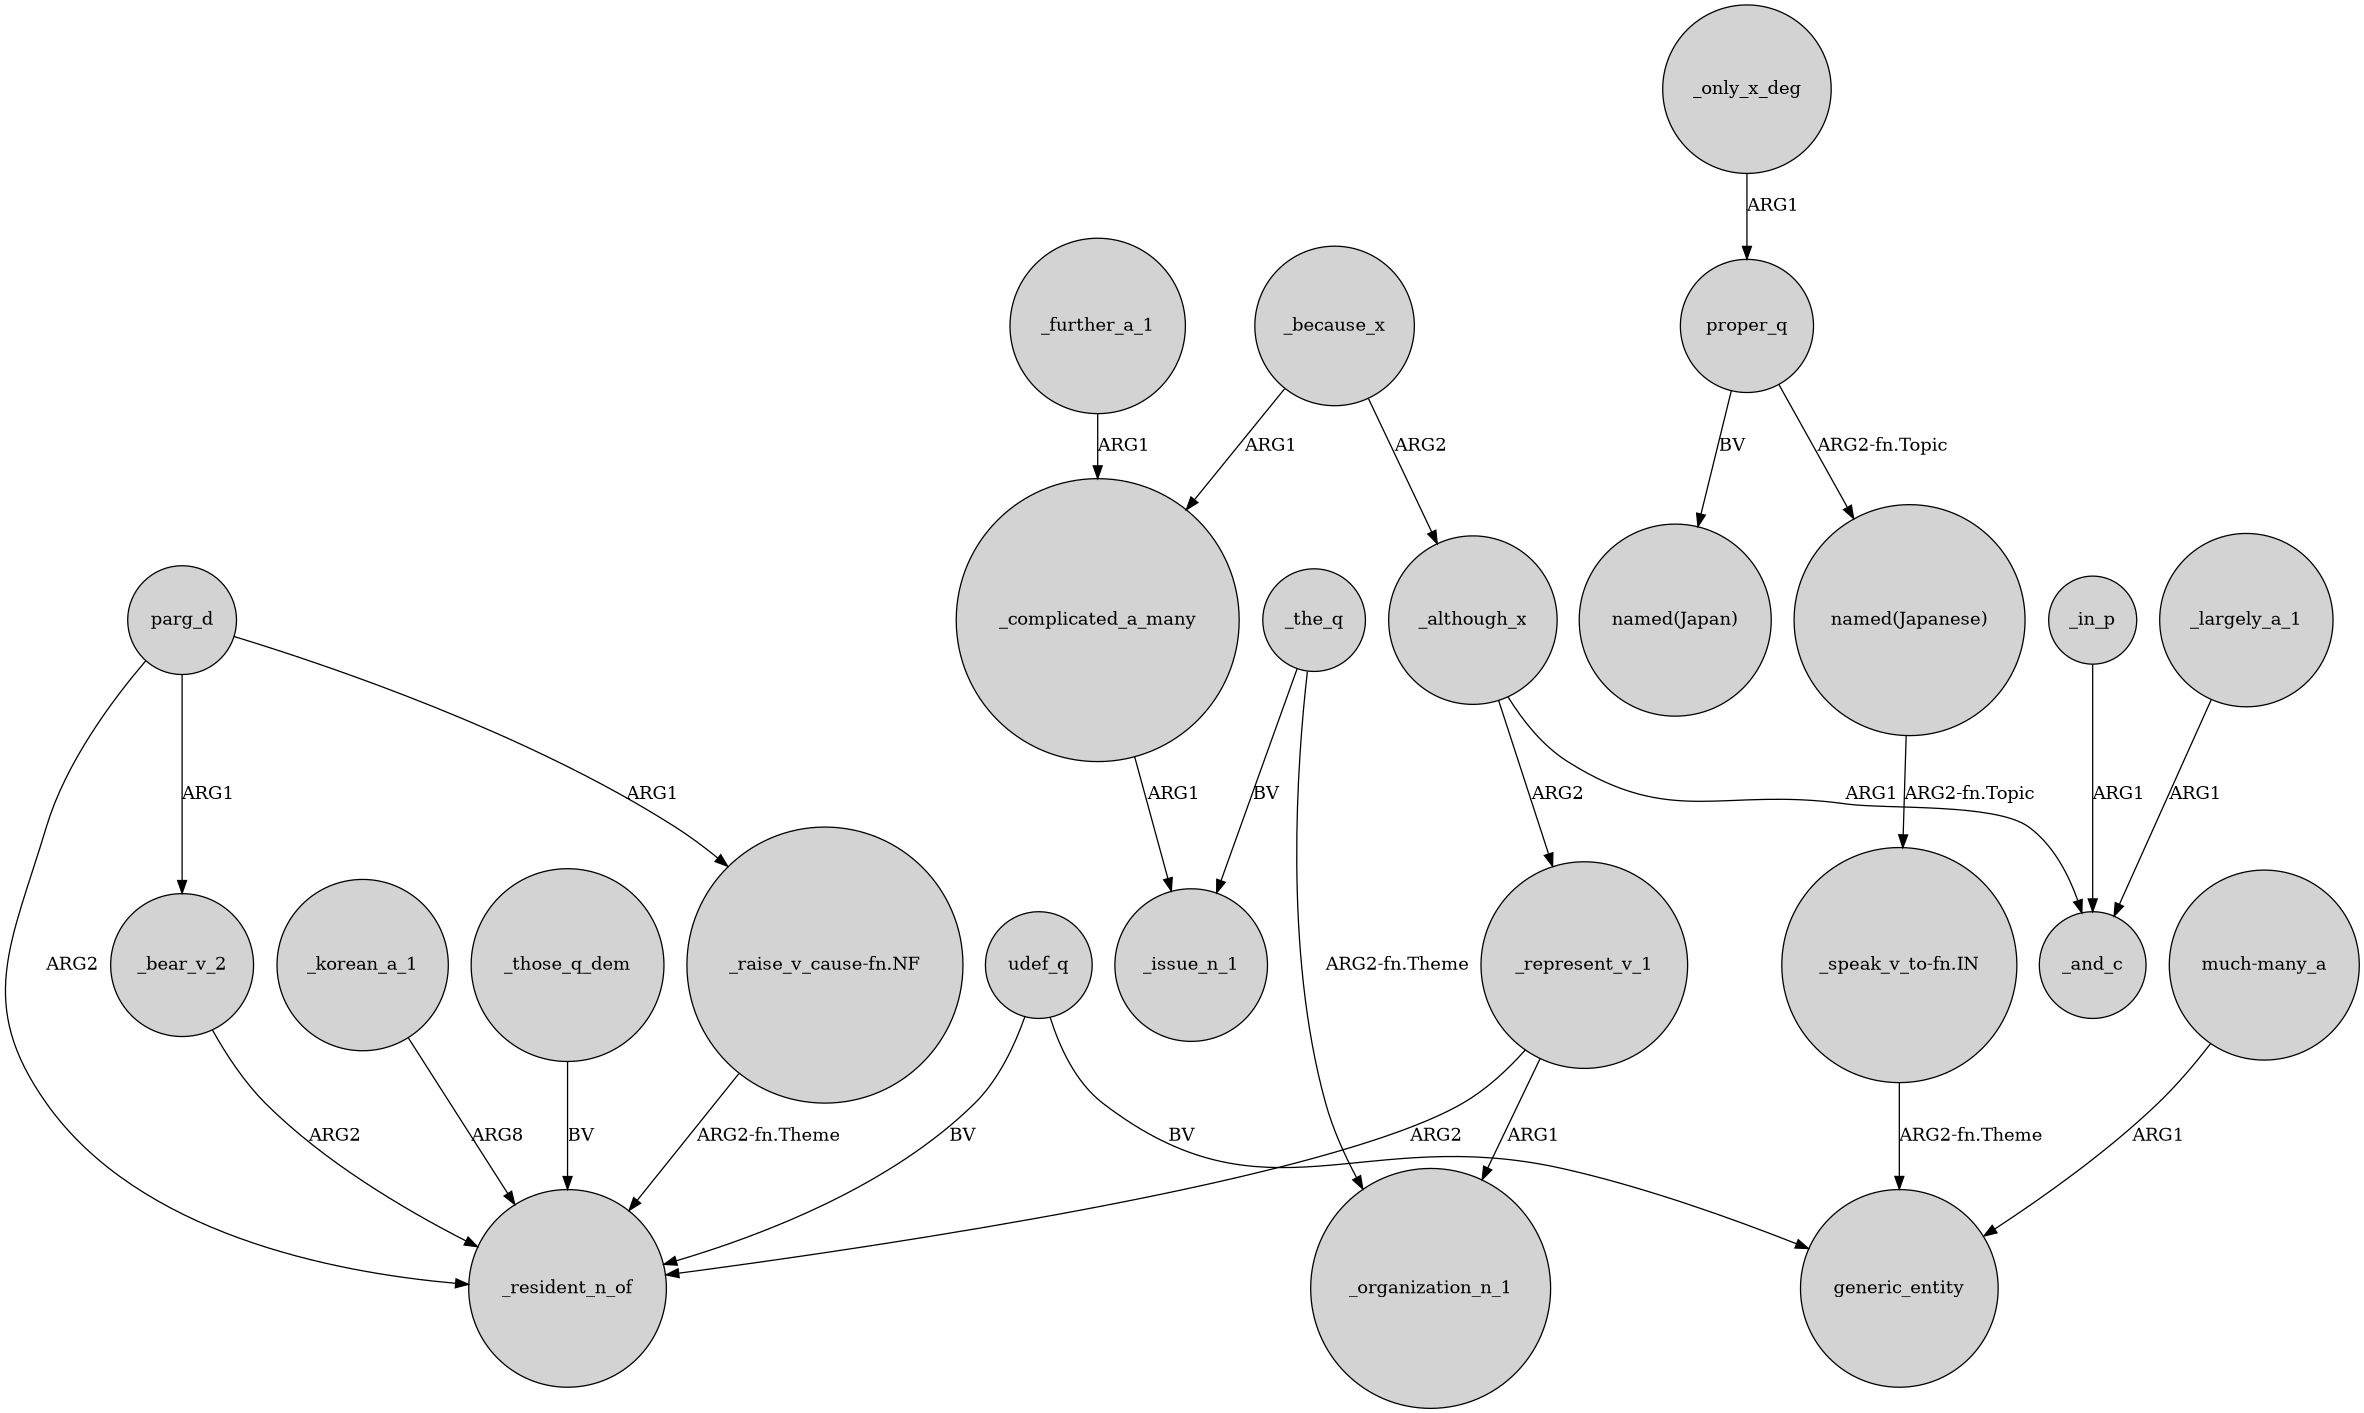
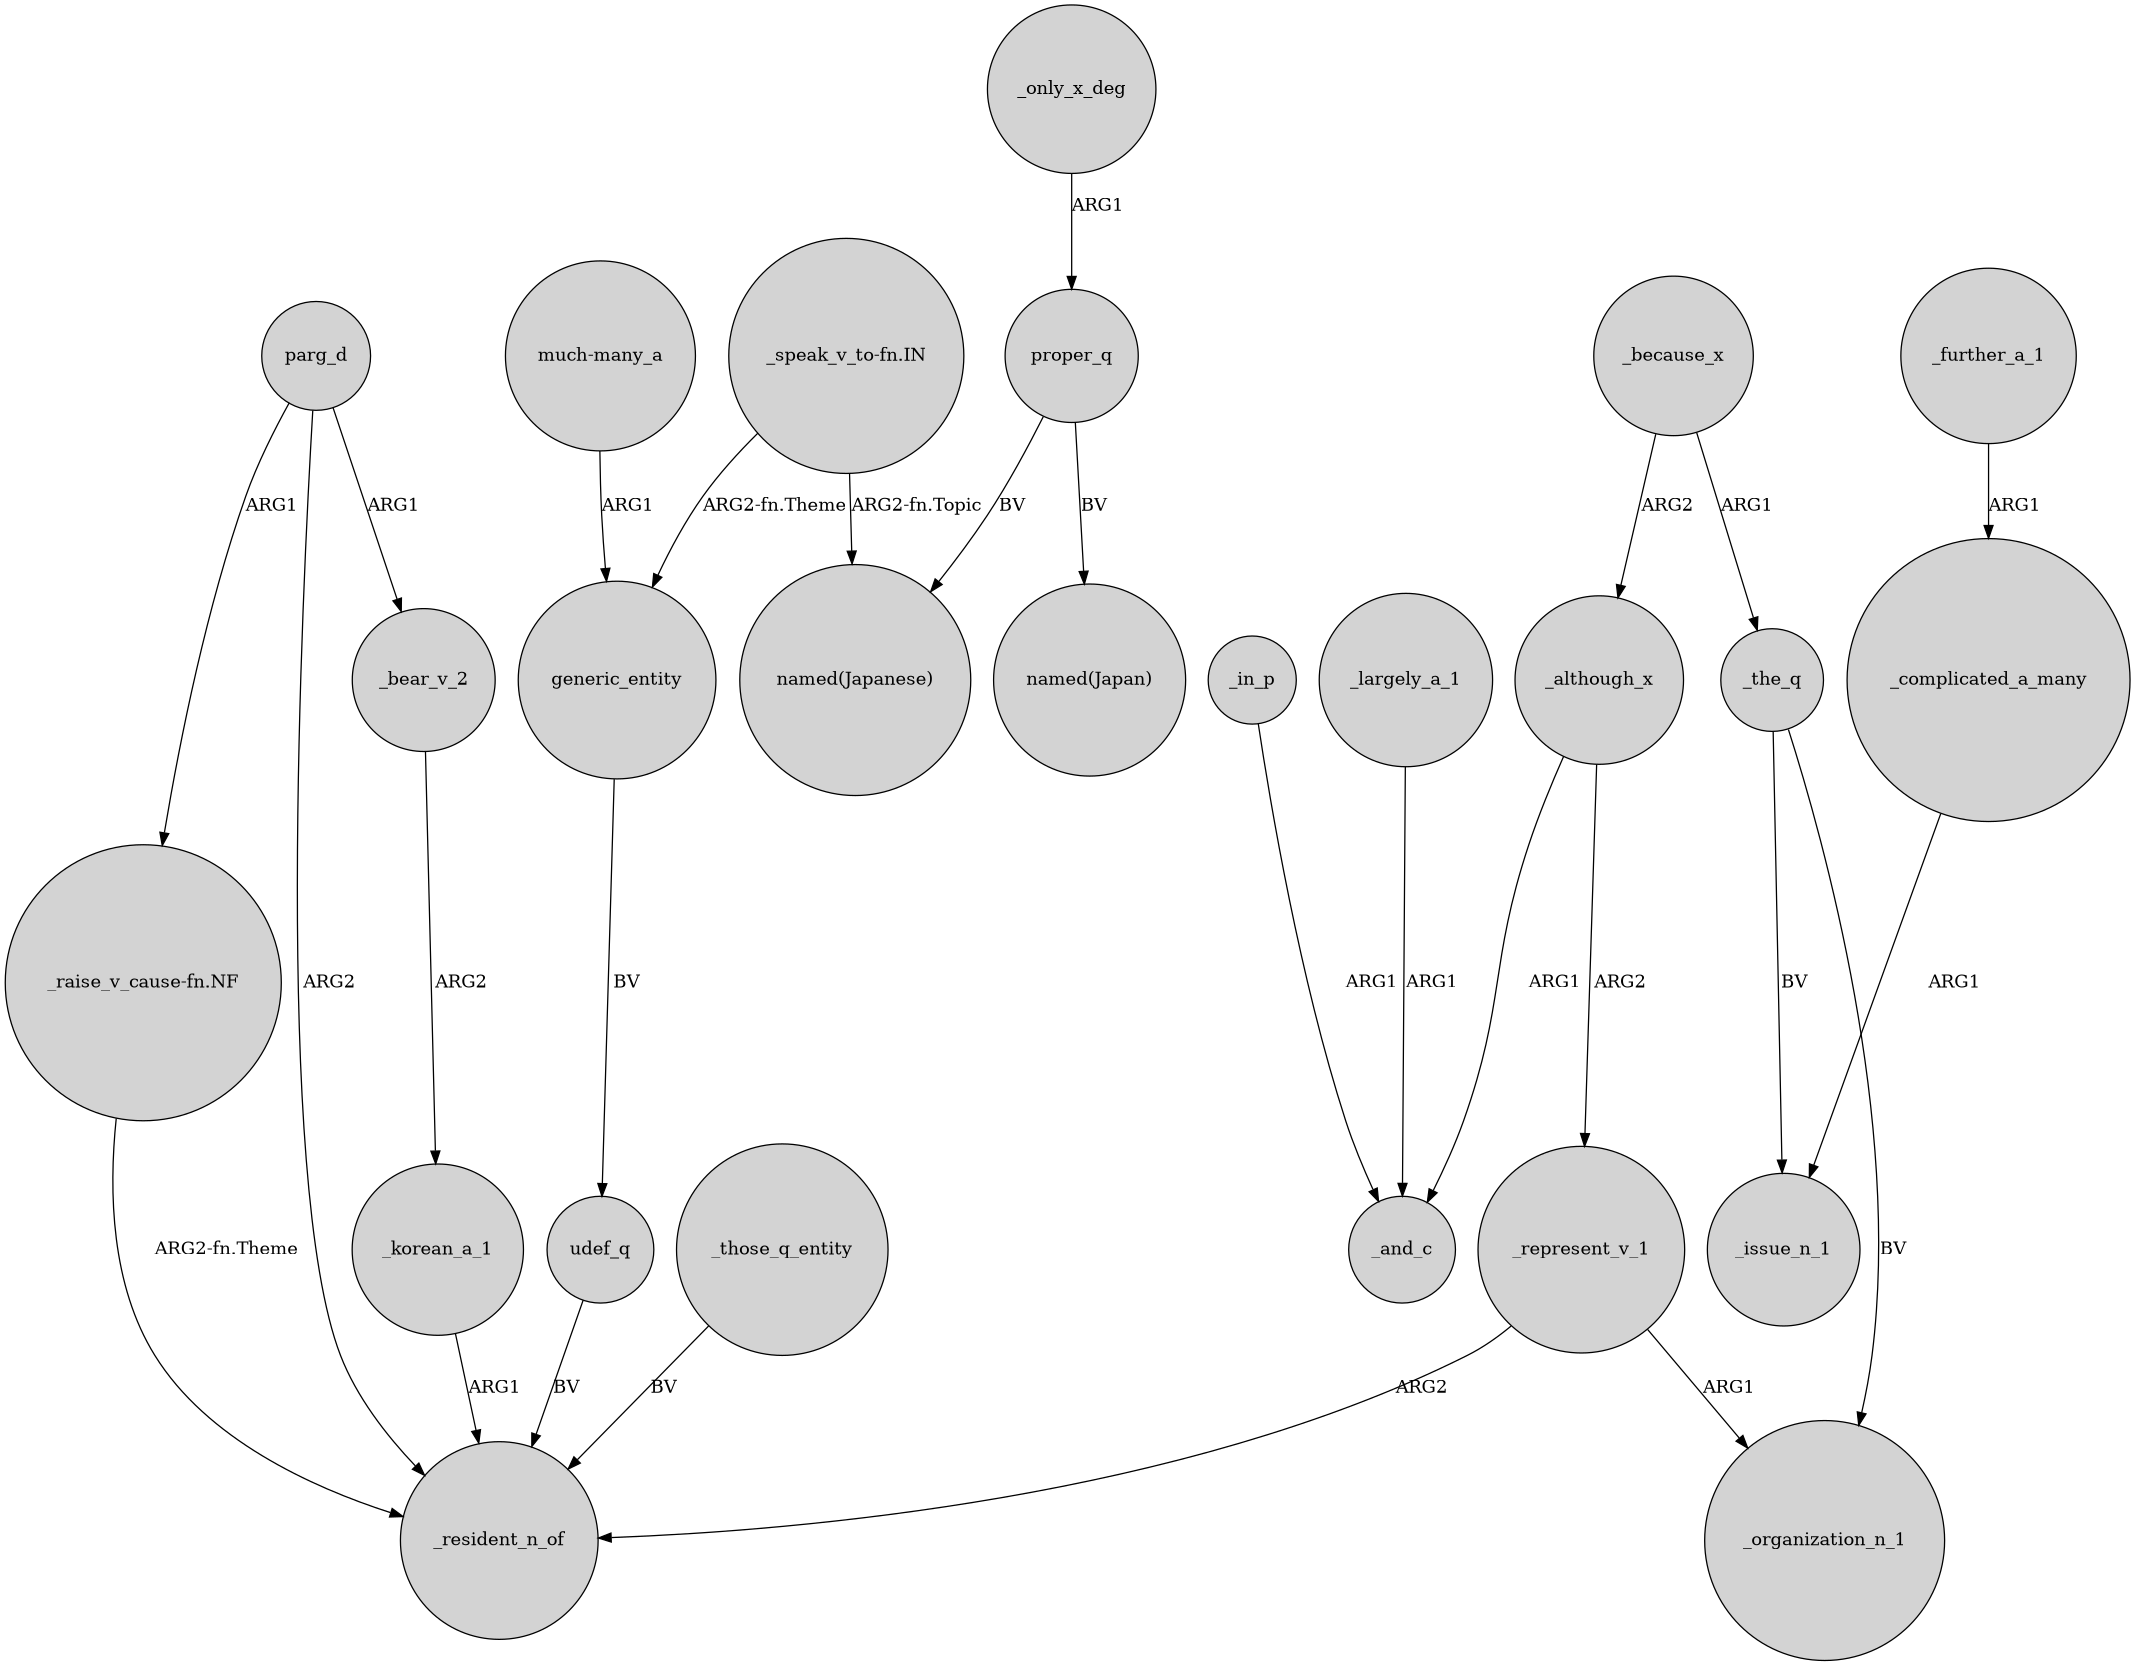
(1240, 444) -> (1725, 525)
(1883, 446) -> (1012, 506)
(1905, 785) -> (851, 512)
(568, 965) -> (782, 1250)
(1397, 965) -> (1893, 1250)
(498, 1136) -> (495, 1388)
(324, 1153) -> (430, 951)
(1397, 1159) -> (608, 981)
